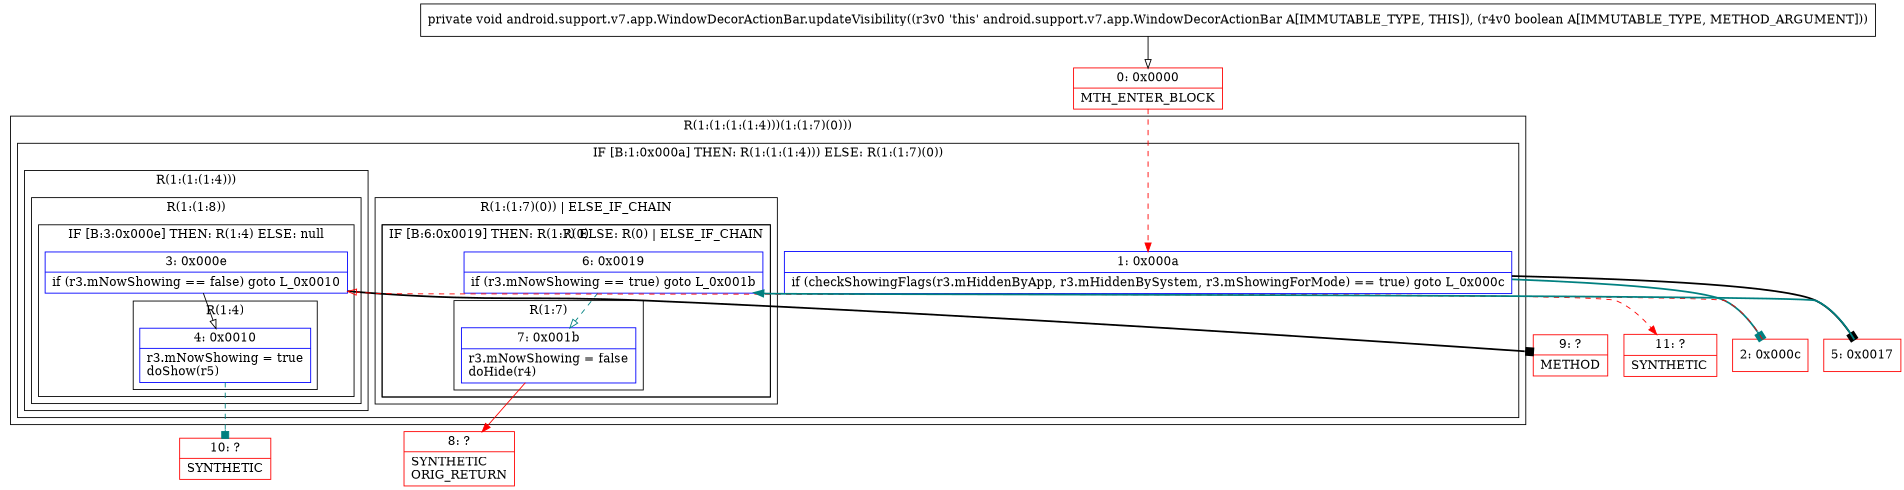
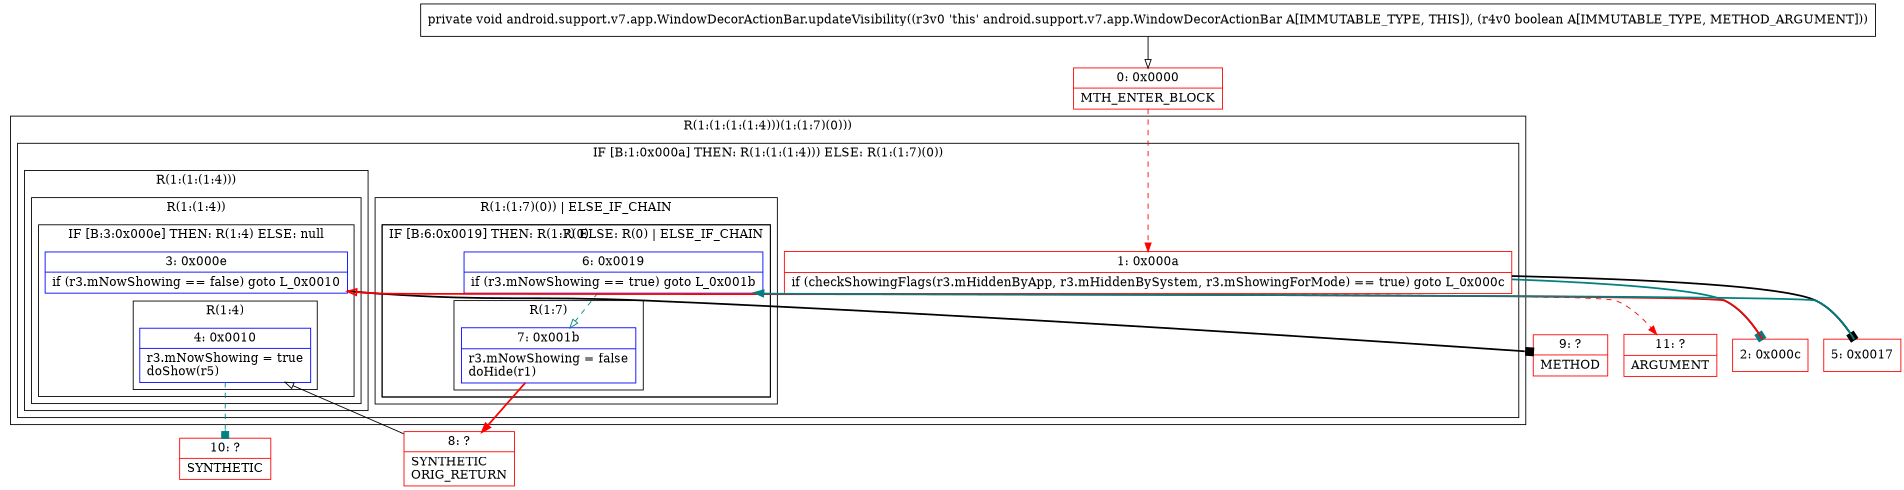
(196, 208) -> (196, 208)
(1148, 273) -> (1148, 273)
(748, 294) -> (748, 294)
(208, 307) -> (348, 410)
(1670, 365) -> (1670, 365)
(503, 372) -> (503, 372)
(501, 410) -> (501, 410)
